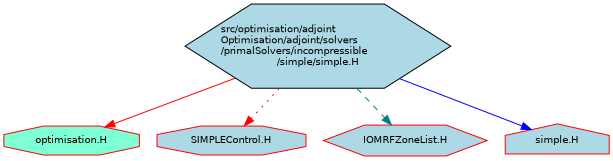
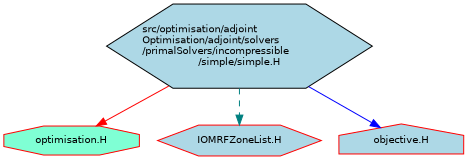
(232, 141) -> none
(557, 141) -> (401, 141)
